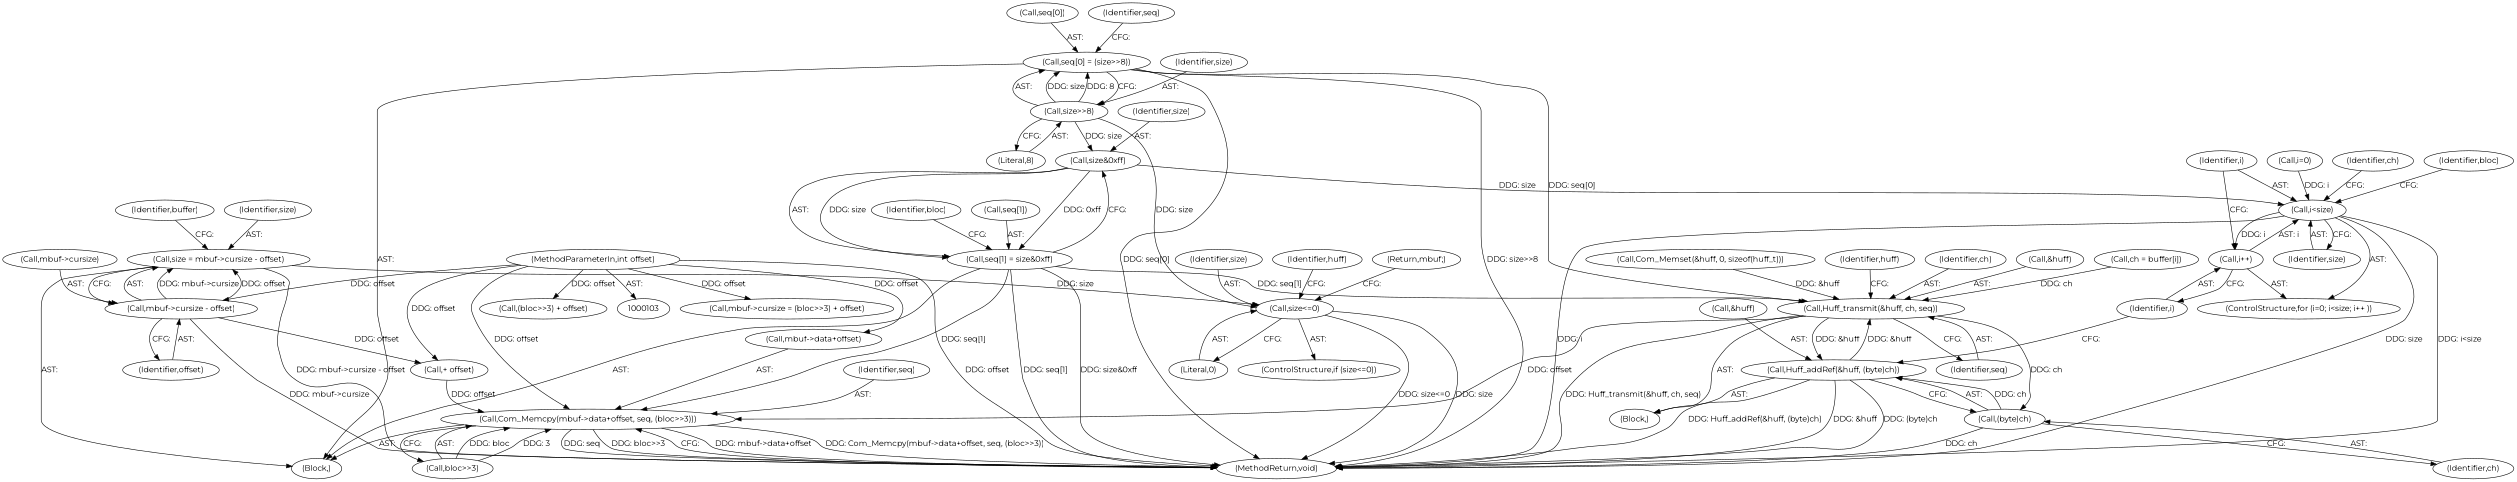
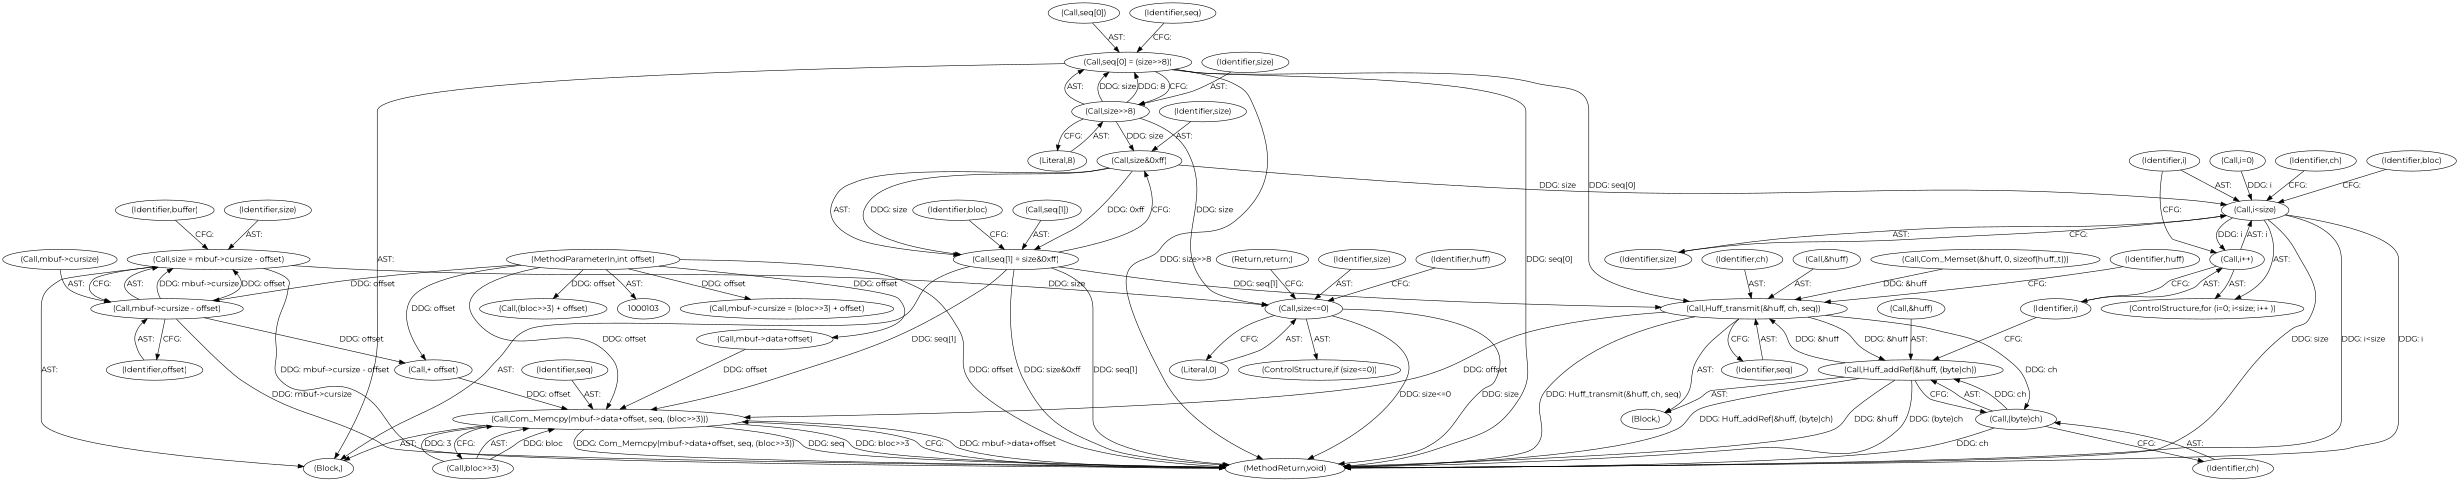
(1416, 260) -> (1262, 260)
(2146, 260) -> none
(766, 370) -> (745, 370)
